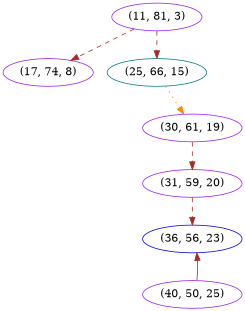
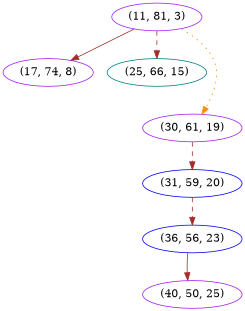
(106, 43) -> (106, 43)
(172, 97) -> (214, 62)
(192, 183) -> (192, 183)
(197, 270) -> (187, 263)
